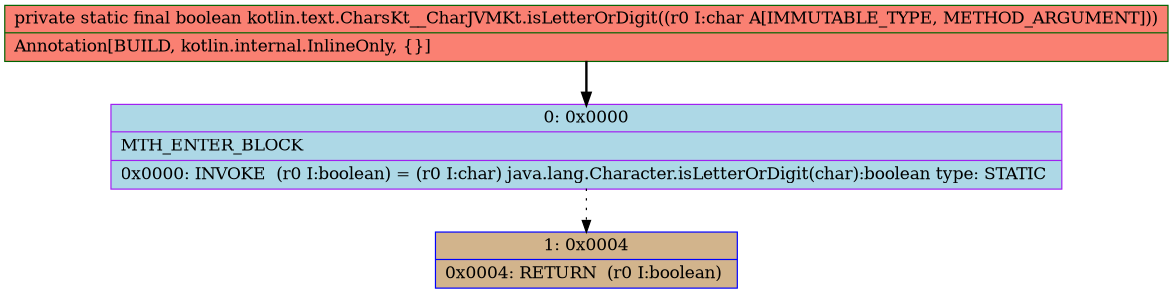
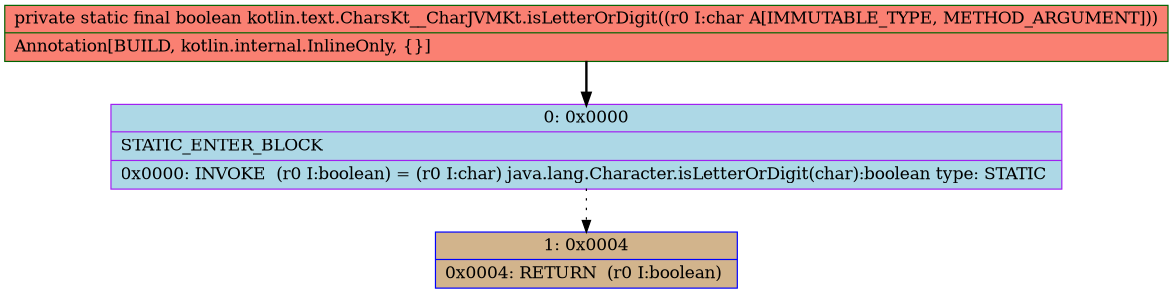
(212, 146) -> (222, 146)
